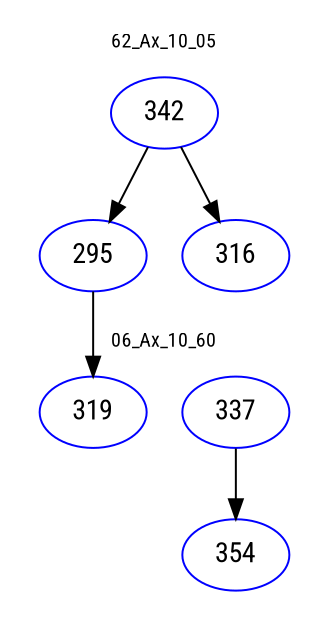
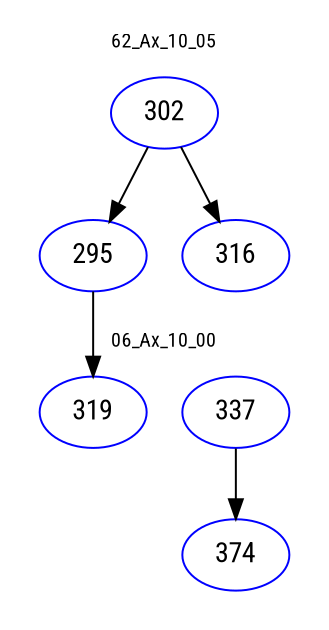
(165, 113) -> (165, 113)
(165, 342) -> (165, 342)
(236, 555) -> (236, 555)
